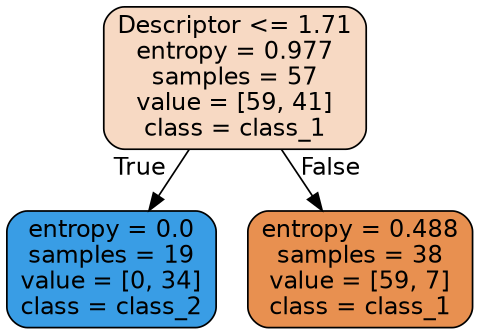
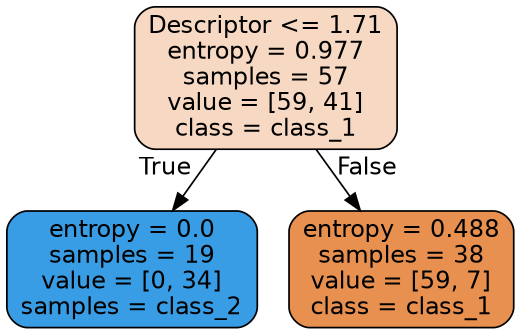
(111, 269) -> (132, 269)
